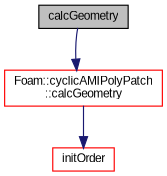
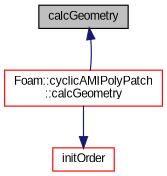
(76, 43) -> (91, 55)
